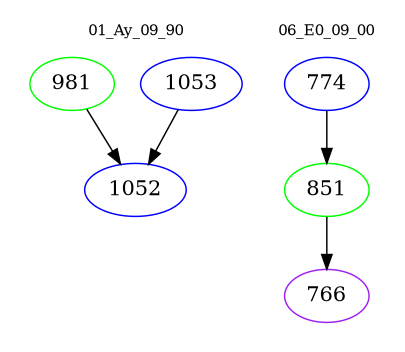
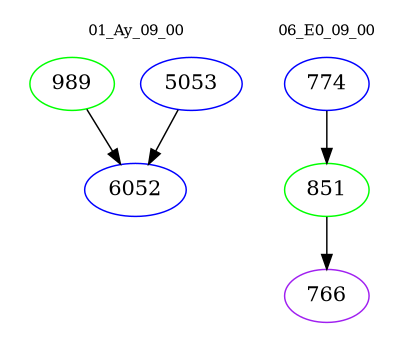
(136, 32) -> (136, 32)
(72, 84) -> (72, 84)
(191, 84) -> (191, 84)
(135, 190) -> (135, 190)
